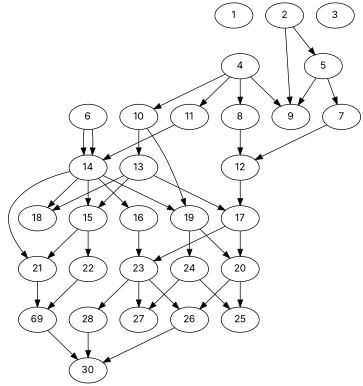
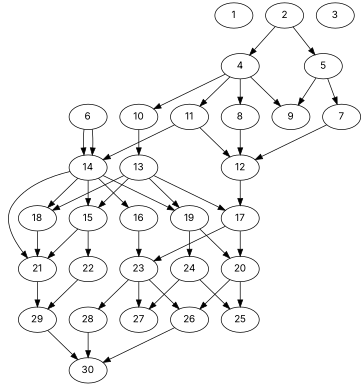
(288, 63) -> (265, 38)
none -> (212, 140)
(168, 162) -> (162, 190)
none -> (37, 240)
(37, 320) -> (37, 320)
